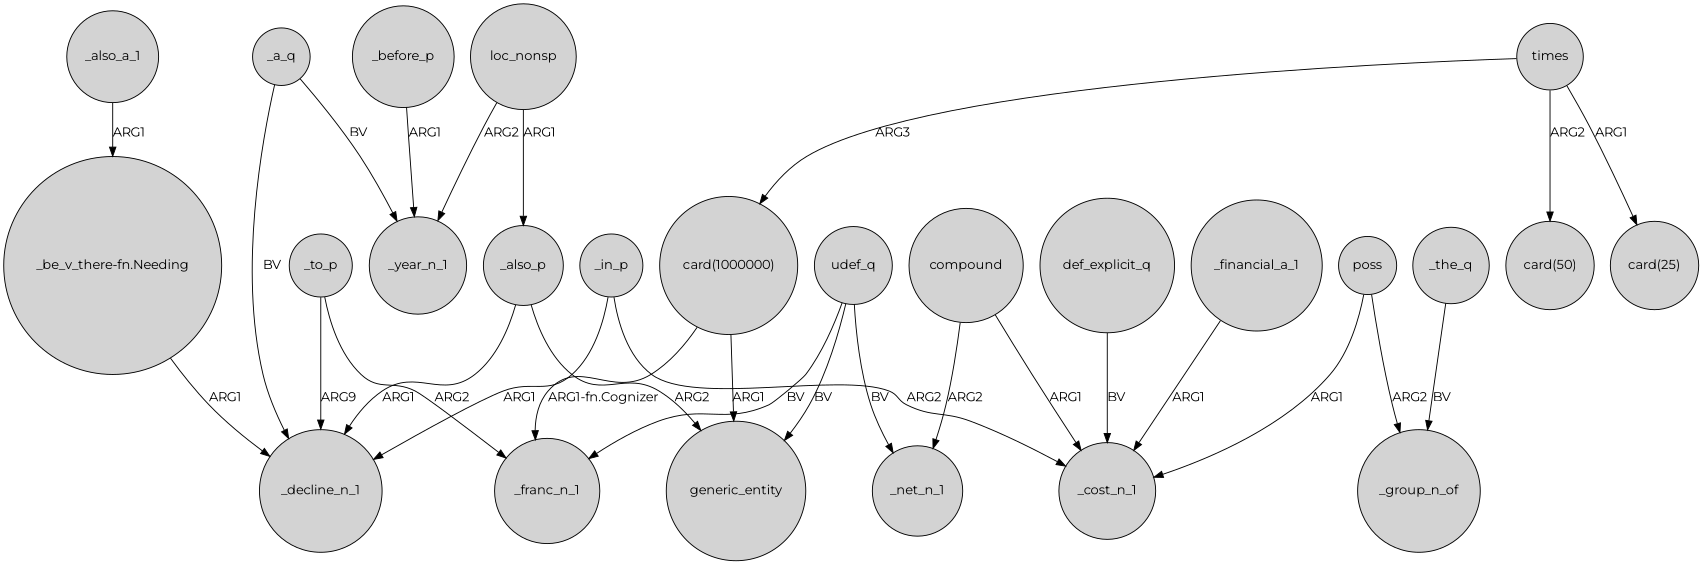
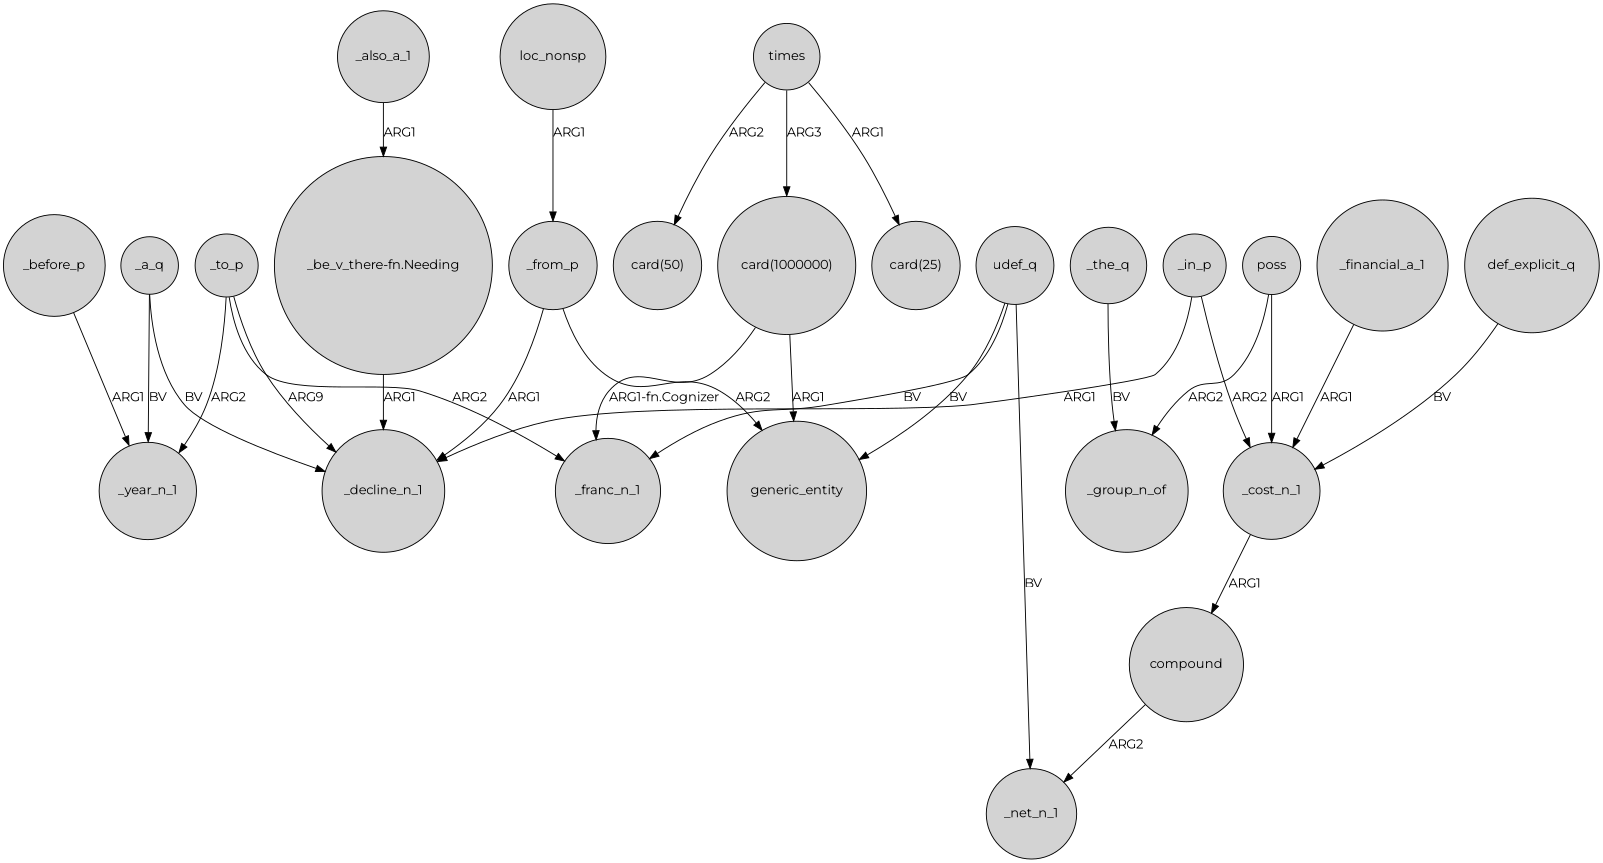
(468, 157) -> (216, 374)
(523, 265) -> (553, 265)
(1035, 379) -> (1233, 570)
